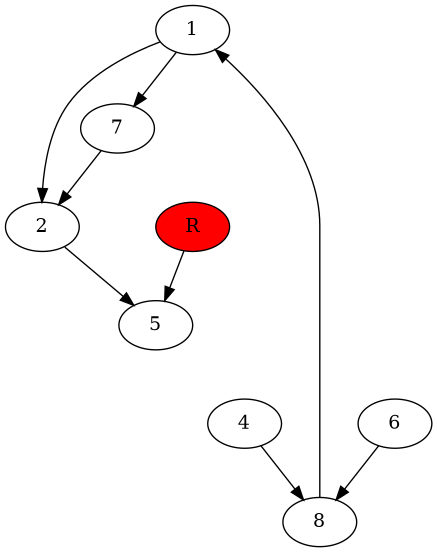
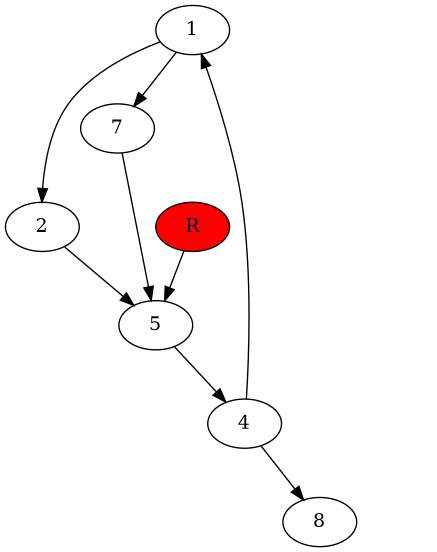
(84, 172) -> (135, 220)
(320, 263) -> (245, 231)
none -> (196, 369)
(395, 424) -> none
